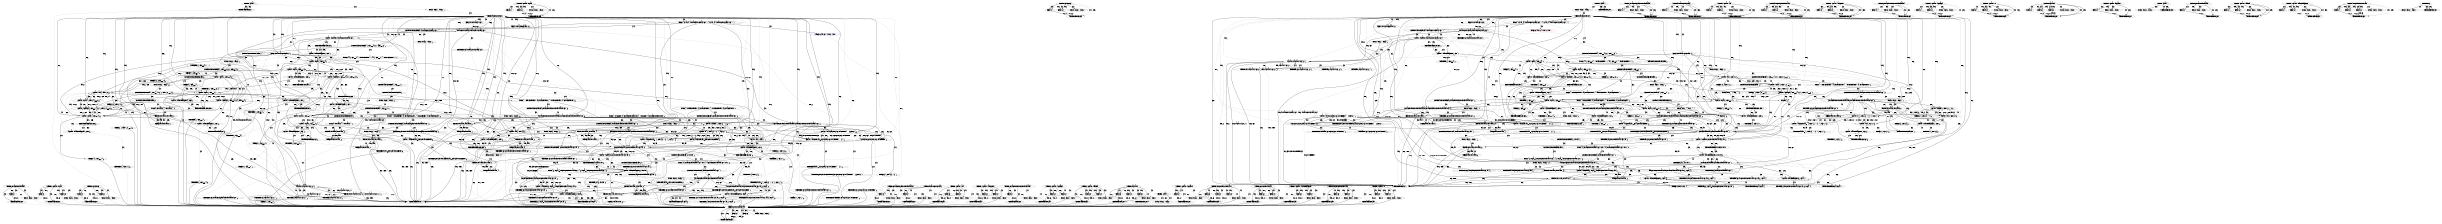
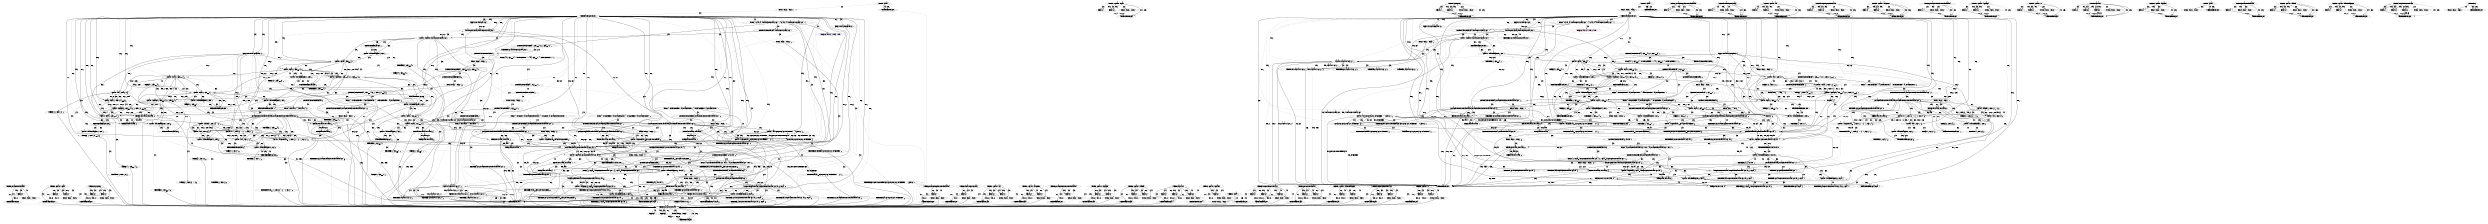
none -> (193, 84)
(248, 85) -> (426, 85)
none -> (190, 97)
